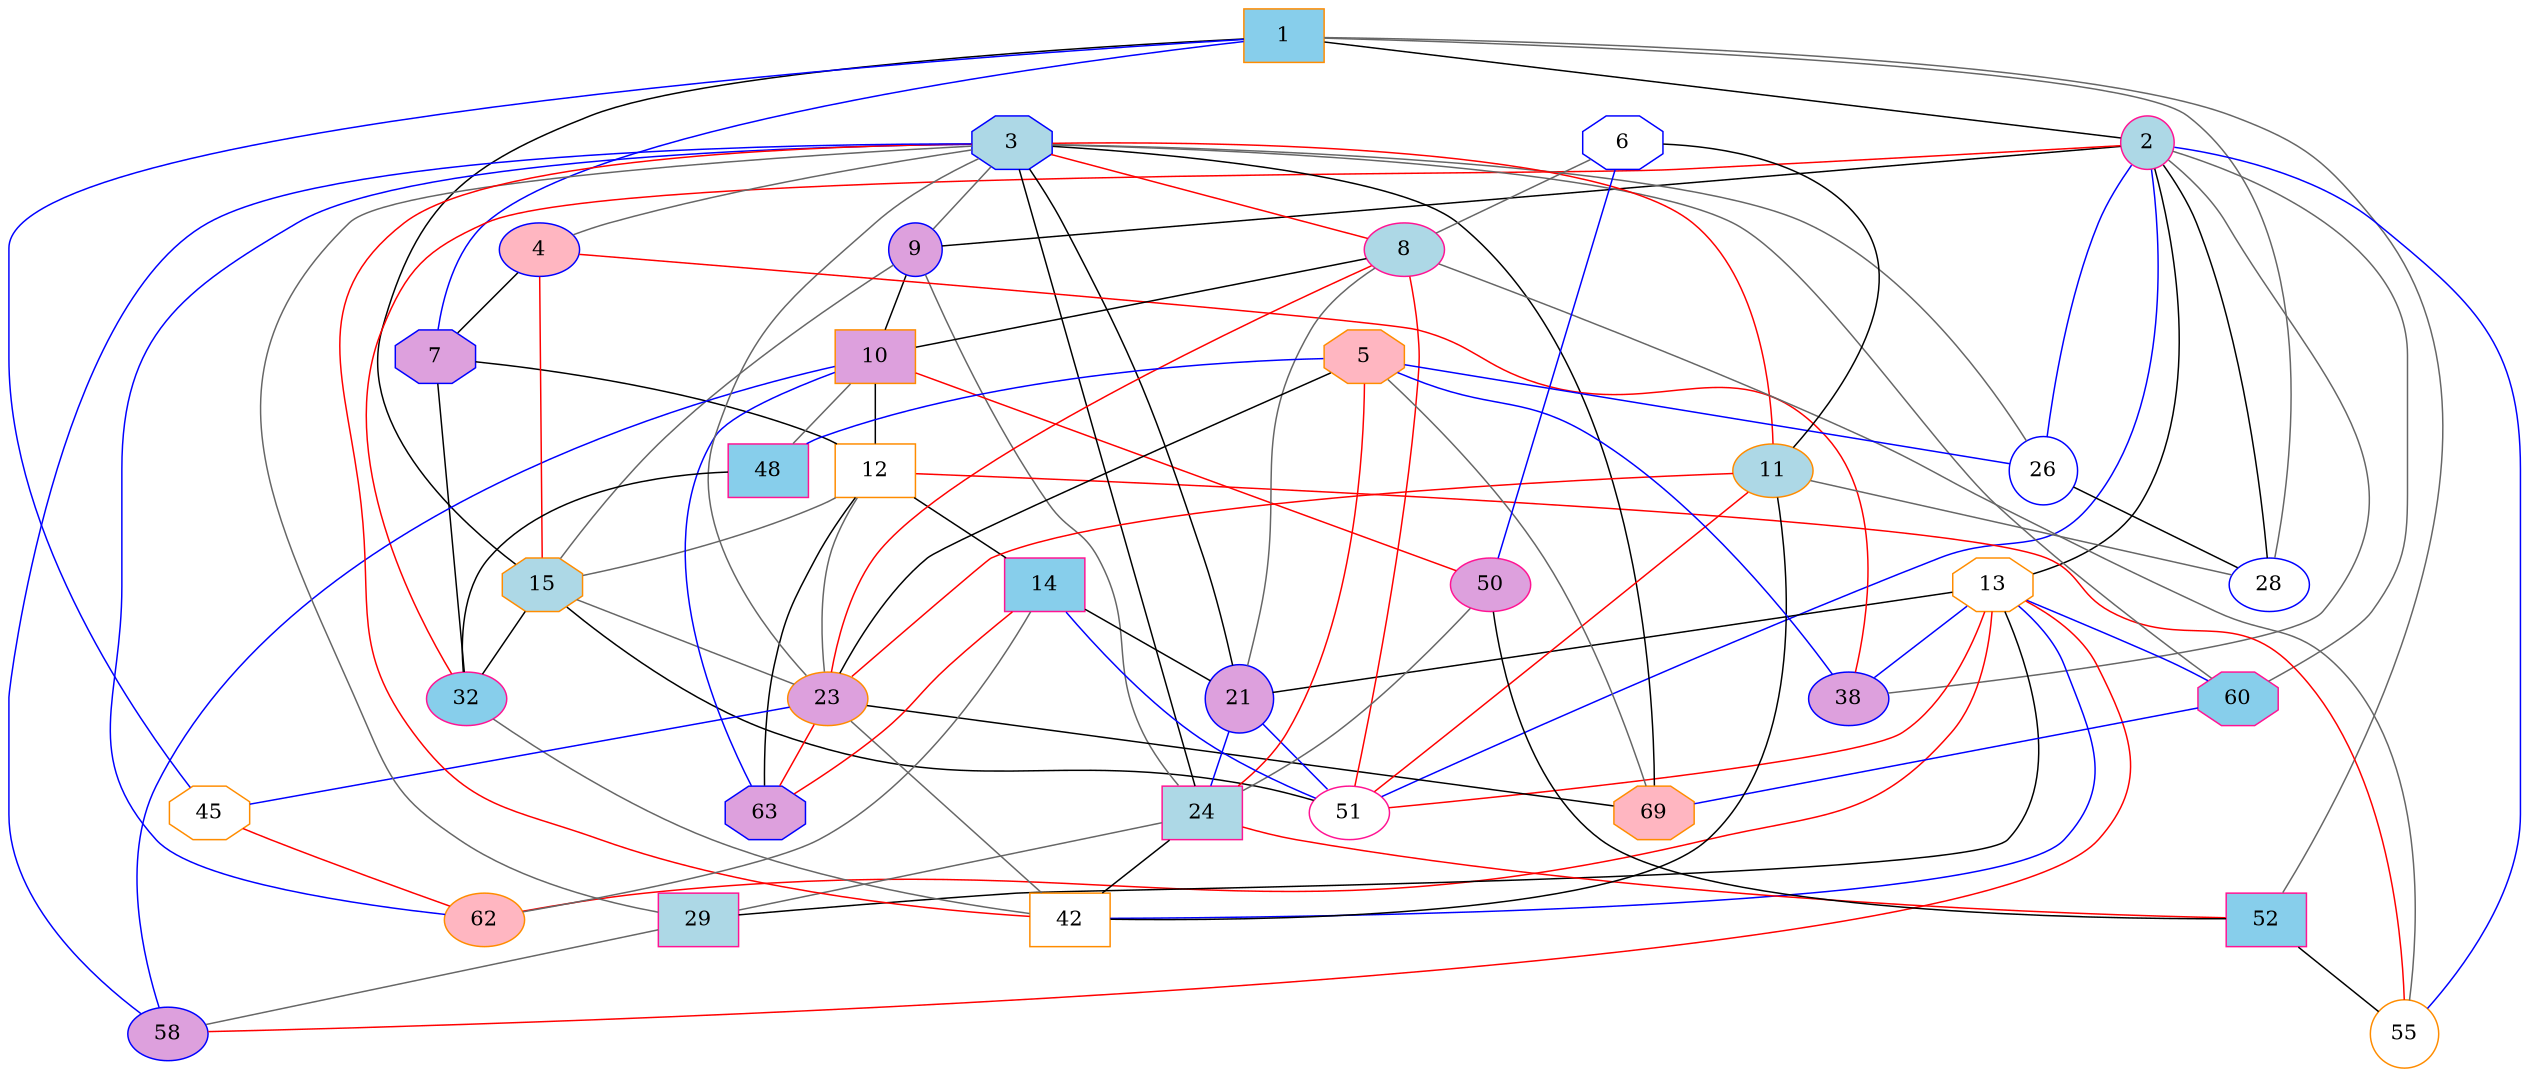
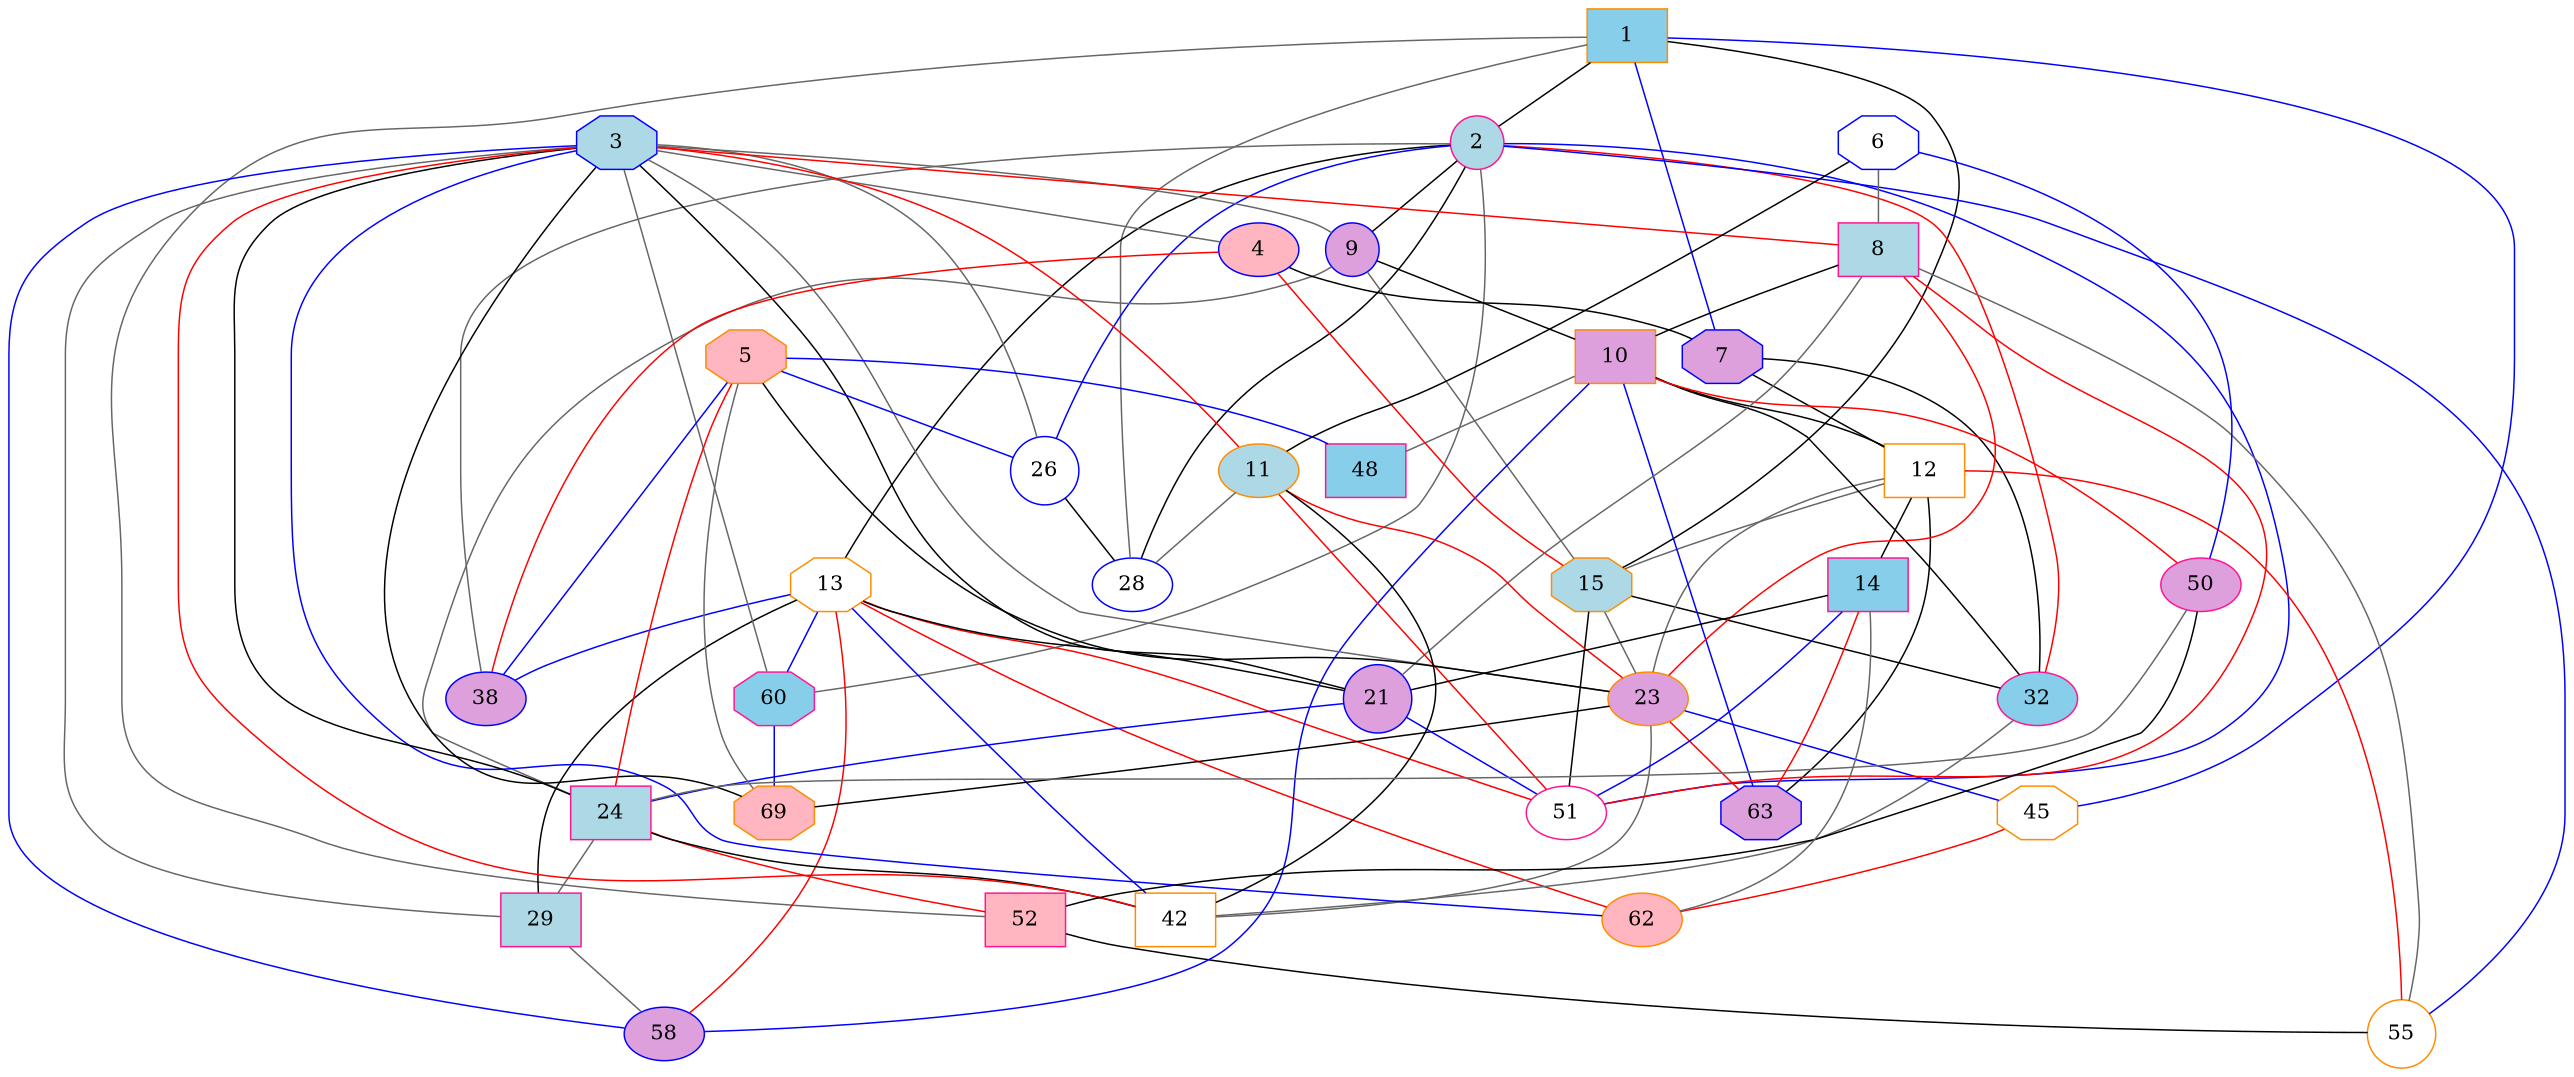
(1404, 250) -> (1878, 250)
(553, 511) -> (1869, 502)
(2266, 920) -> (1025, 920)
